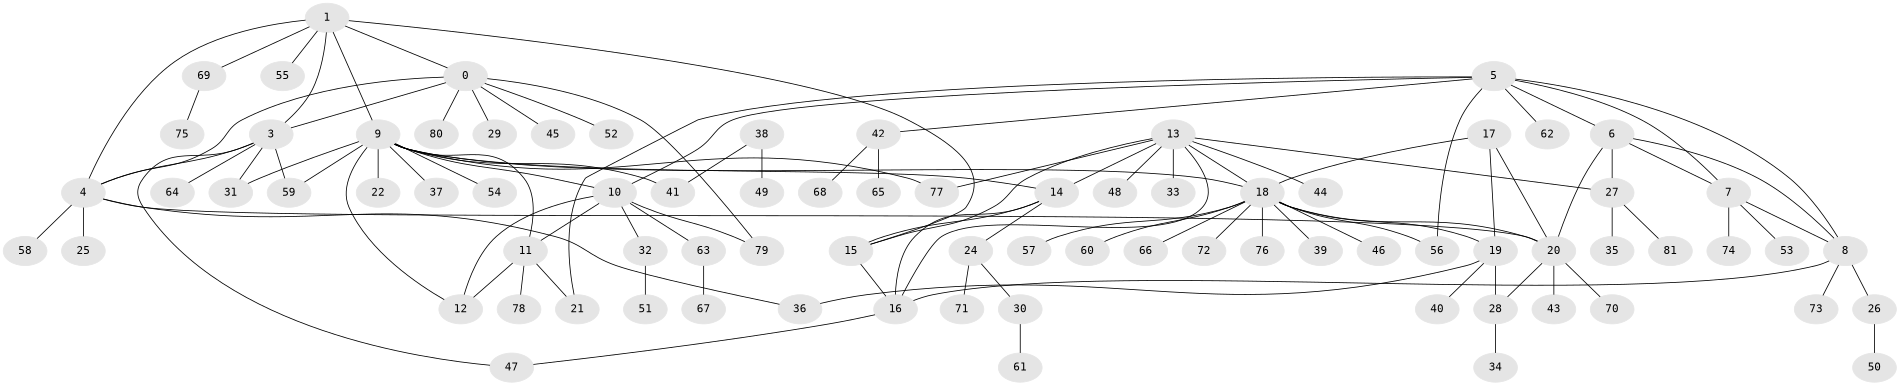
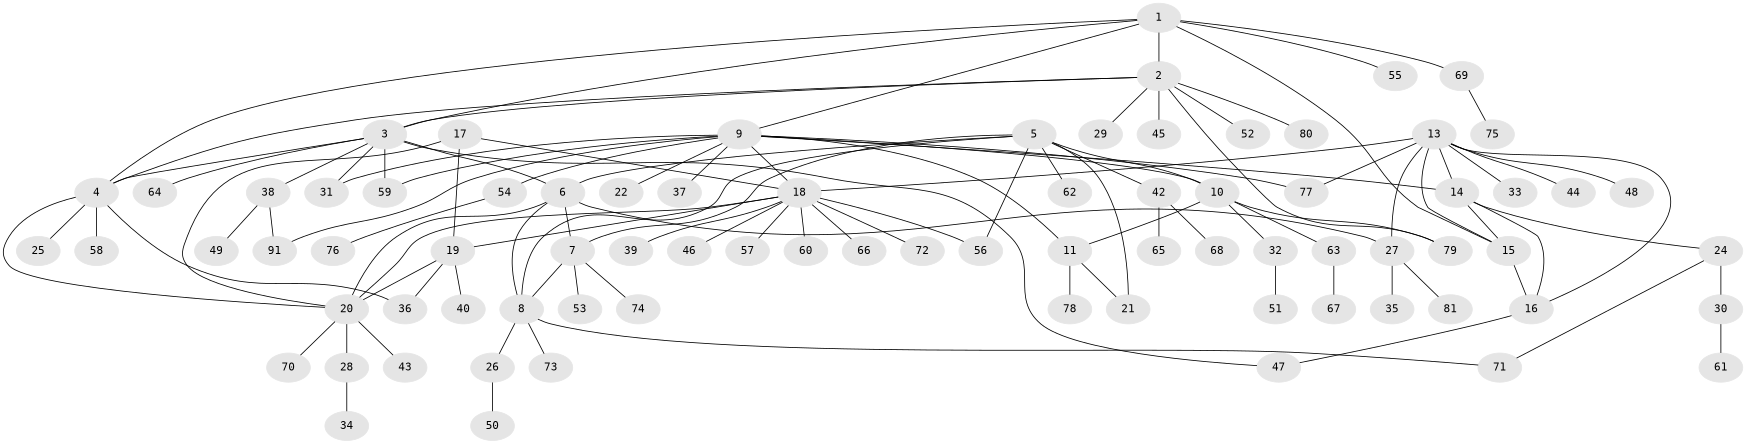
(466, 76) -> (1159, 76)
none -> (325, 165)
none -> (497, 166)
(673, 193) -> (275, 251)
(1262, 225) -> (417, 219)
(1496, 280) -> (400, 280)
(1417, 284) -> (1007, 350)
(461, 309) -> none
